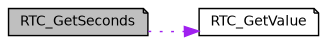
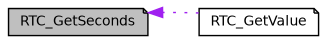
(166, 32) -> (181, 13)
